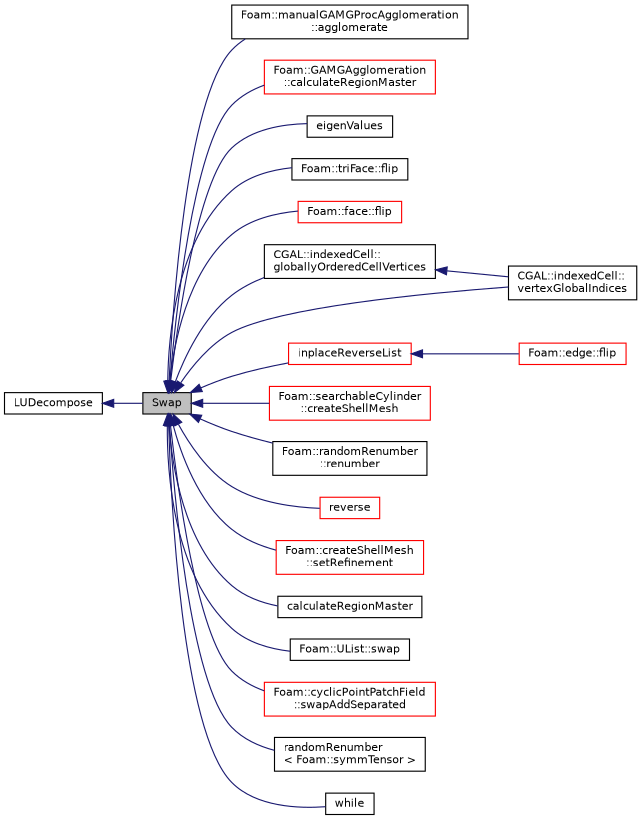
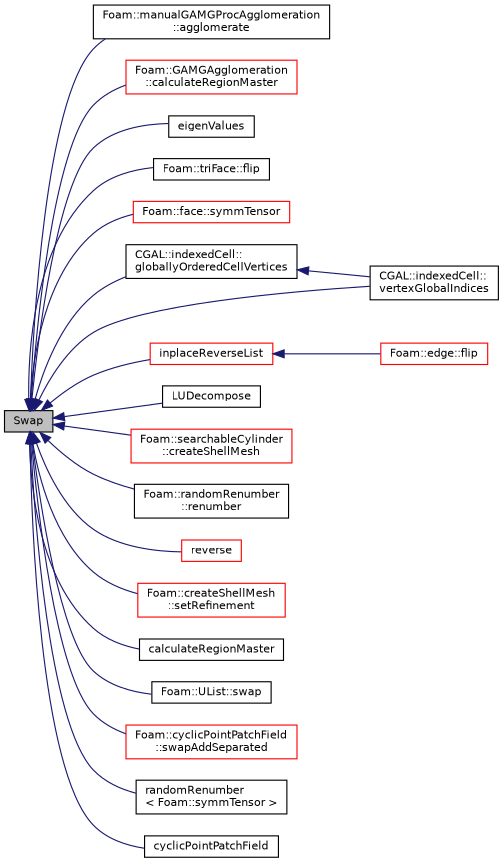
(350, 212) -> (212, 212)
(128, 403) -> (113, 410)
(350, 804) -> (212, 847)
